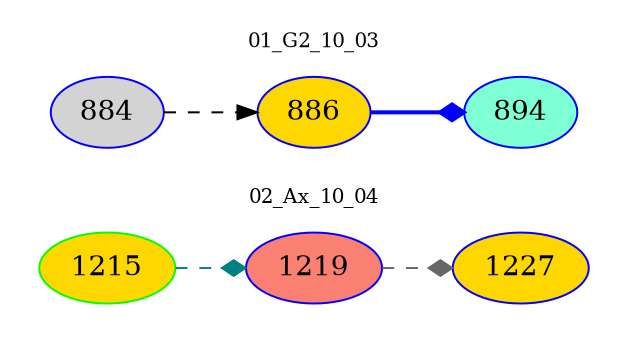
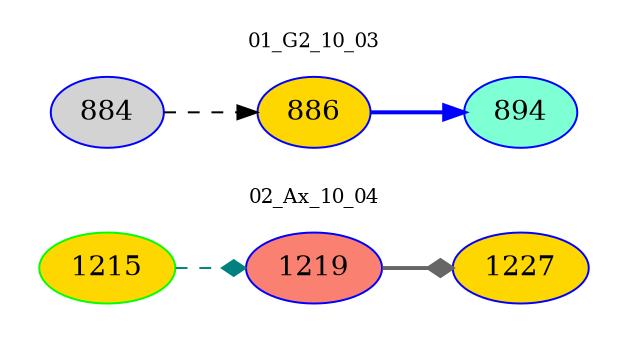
(408, 112) -> (408, 112)
(405, 268) -> (405, 268)
